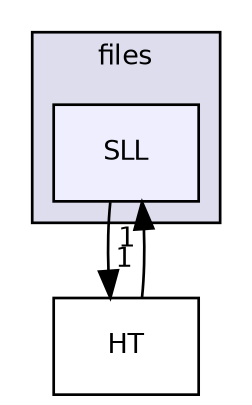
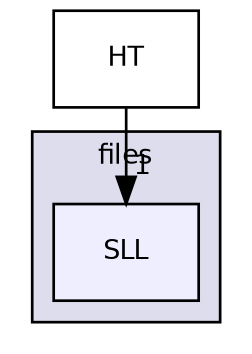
(108, 240) -> none
